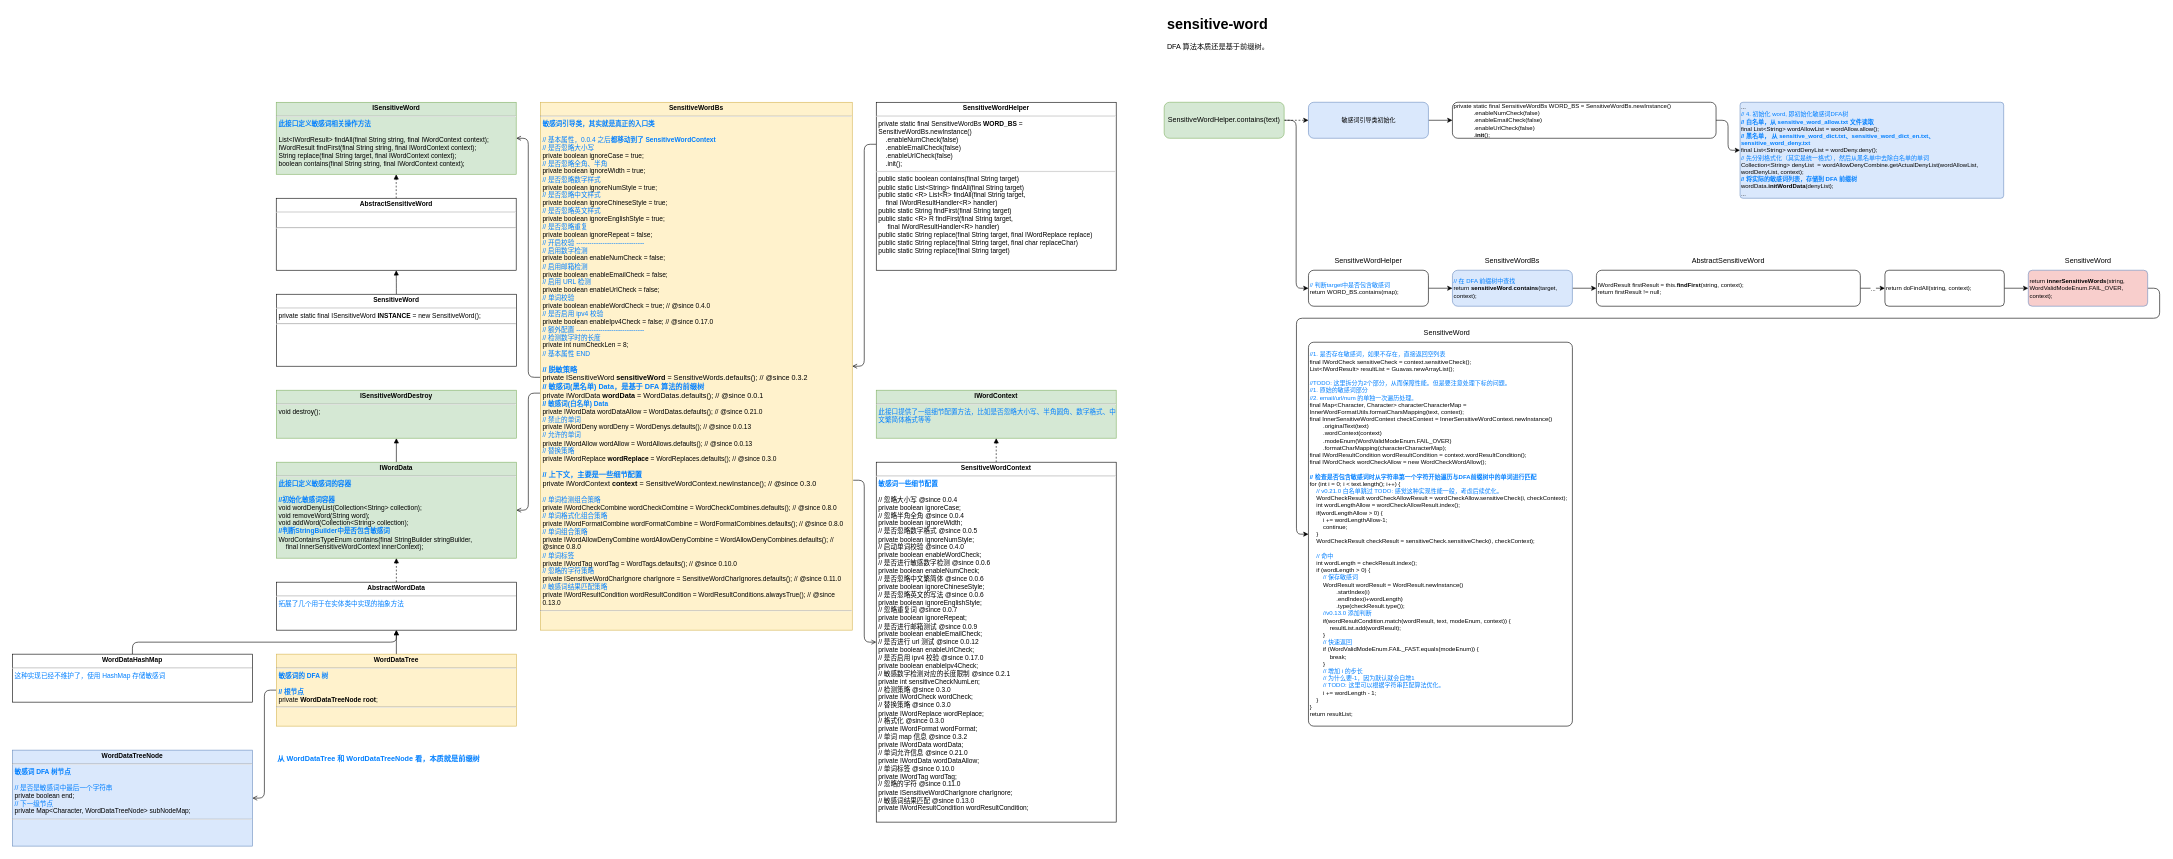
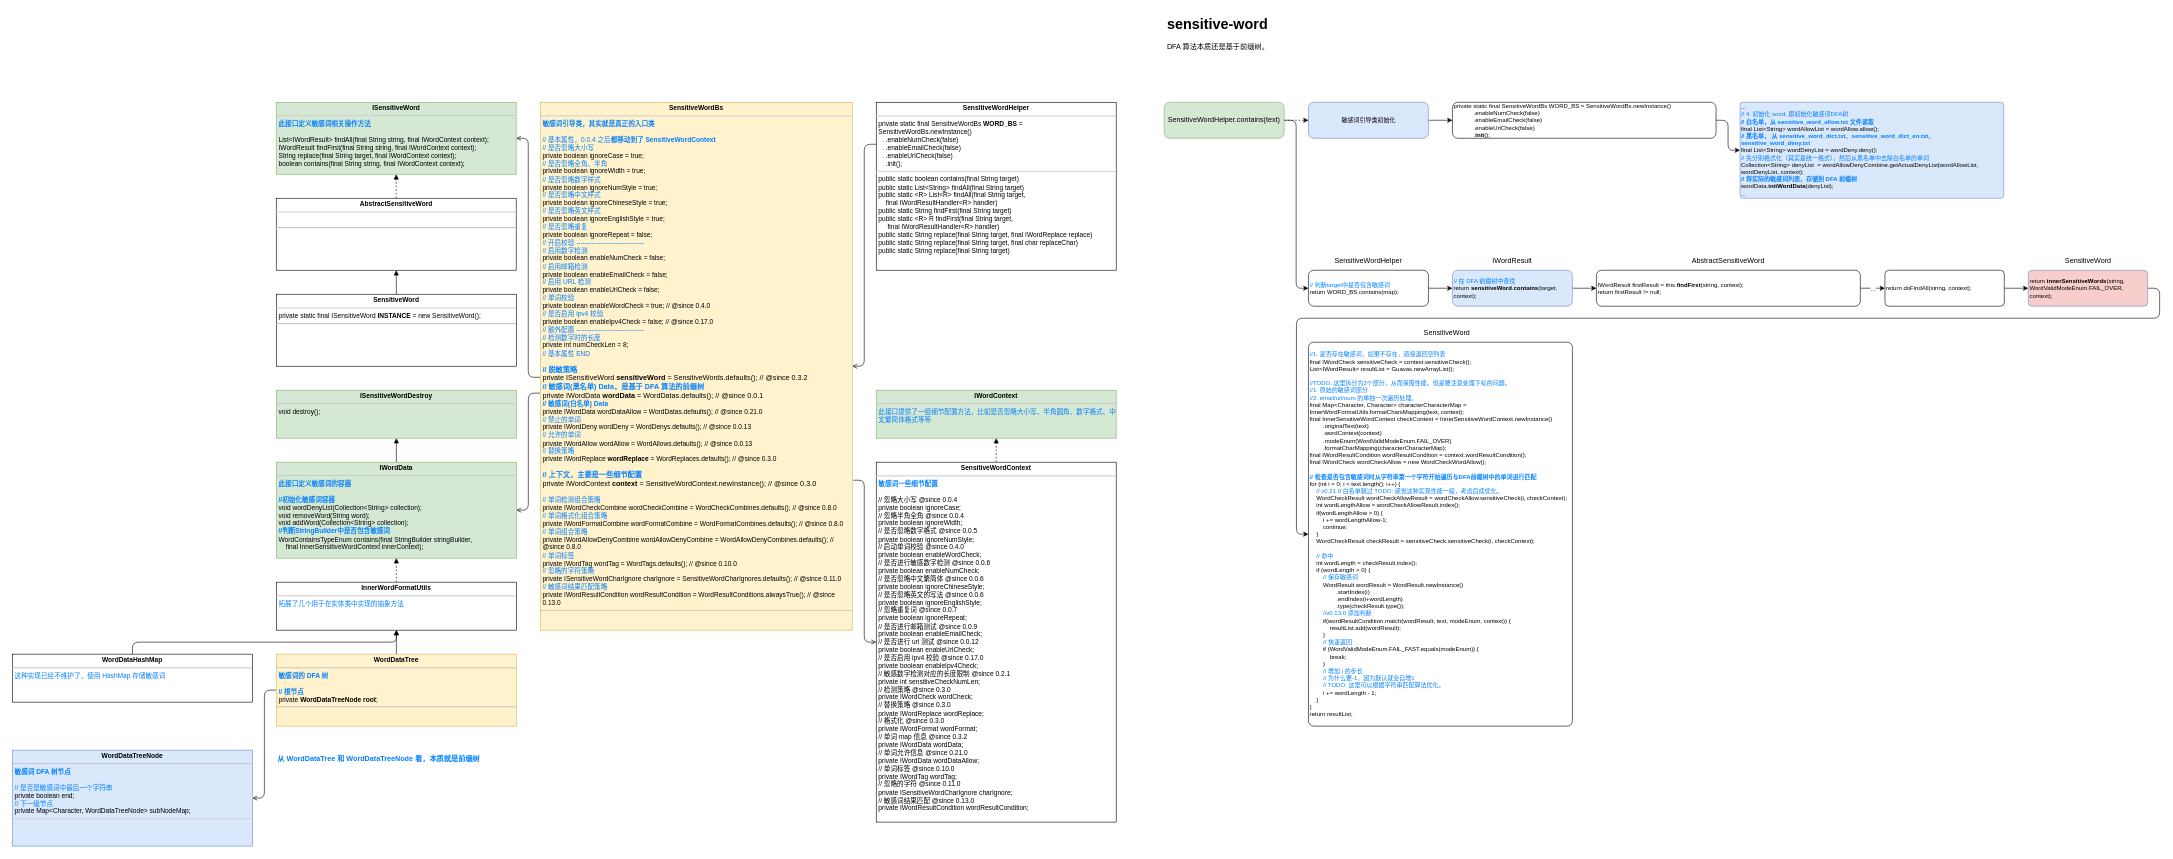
(1513, 261) -> (1513, 261)
(339, 590) -> (339, 590)
